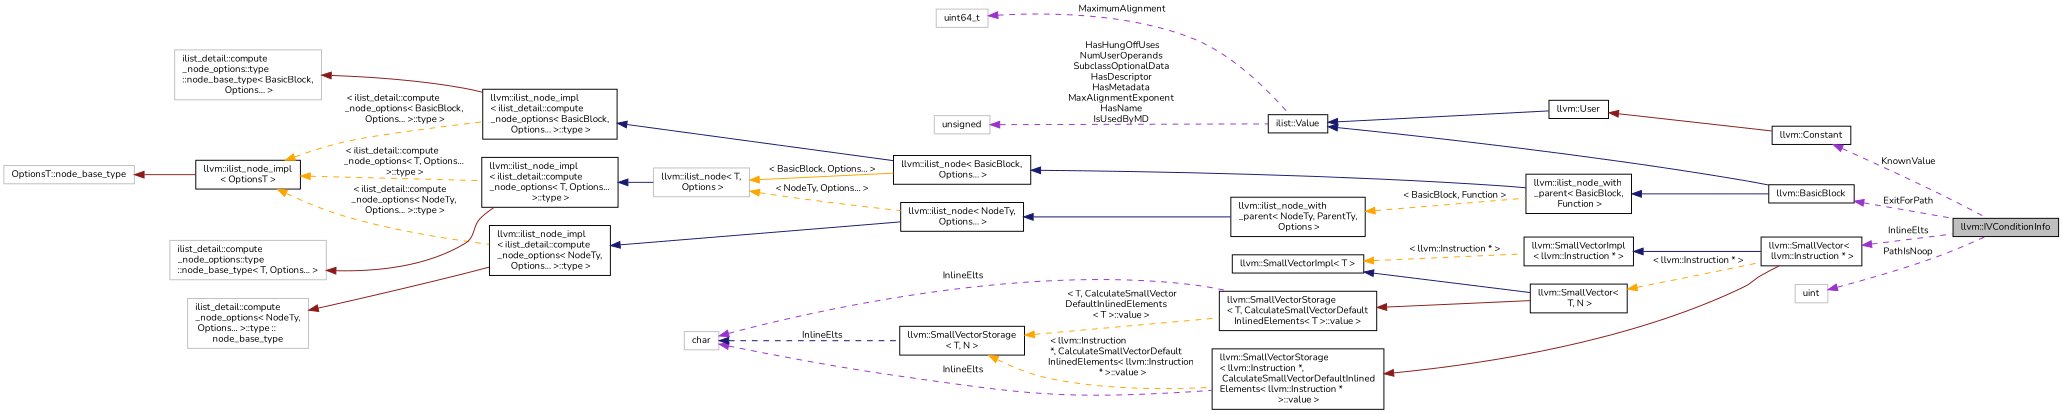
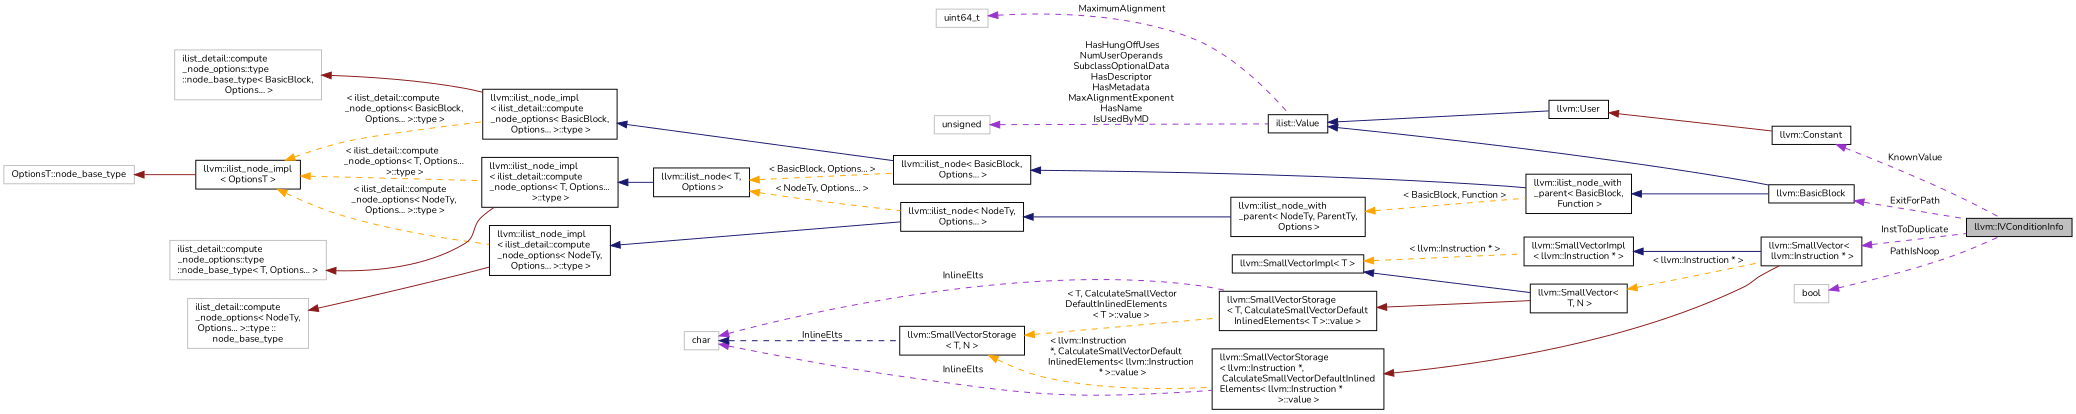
(826, 176) -> (826, 176)
(702, 182) -> (702, 182)
(1907, 231) -> (1914, 230)
(1811, 294) -> (1811, 294)
